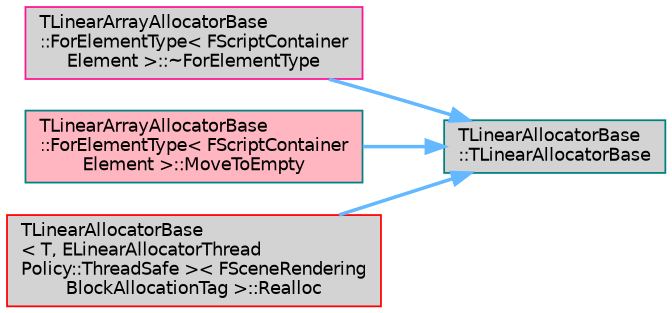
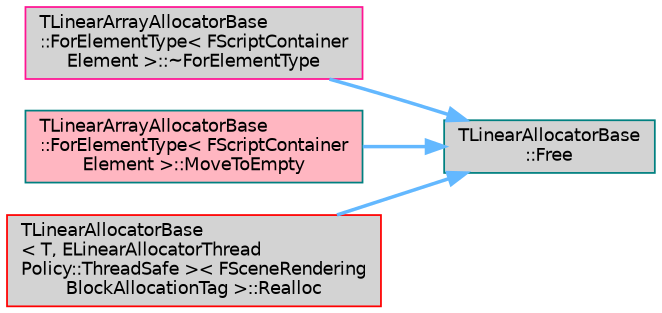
(555, 147) -> (549, 147)
